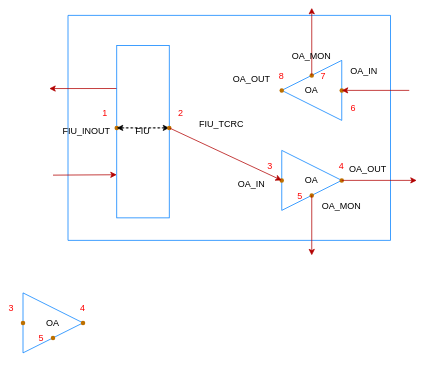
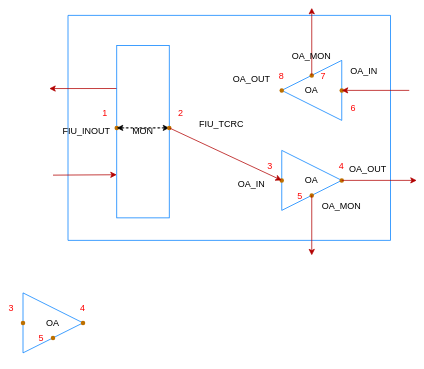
(143, 132) -> (143, 132)
